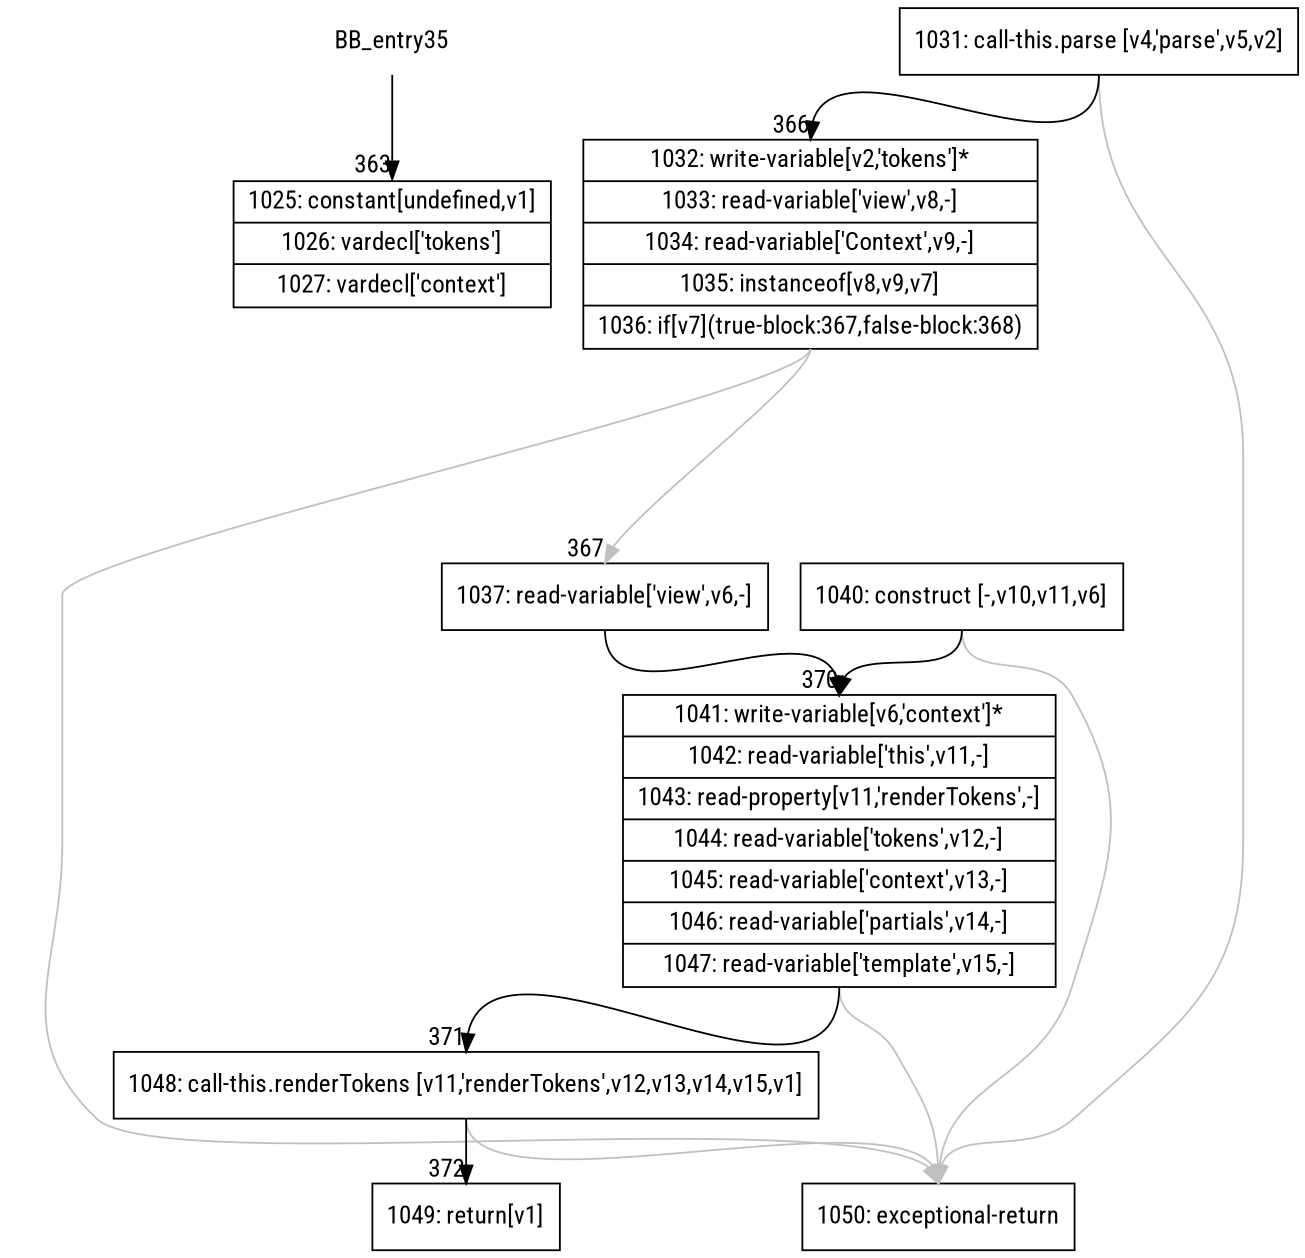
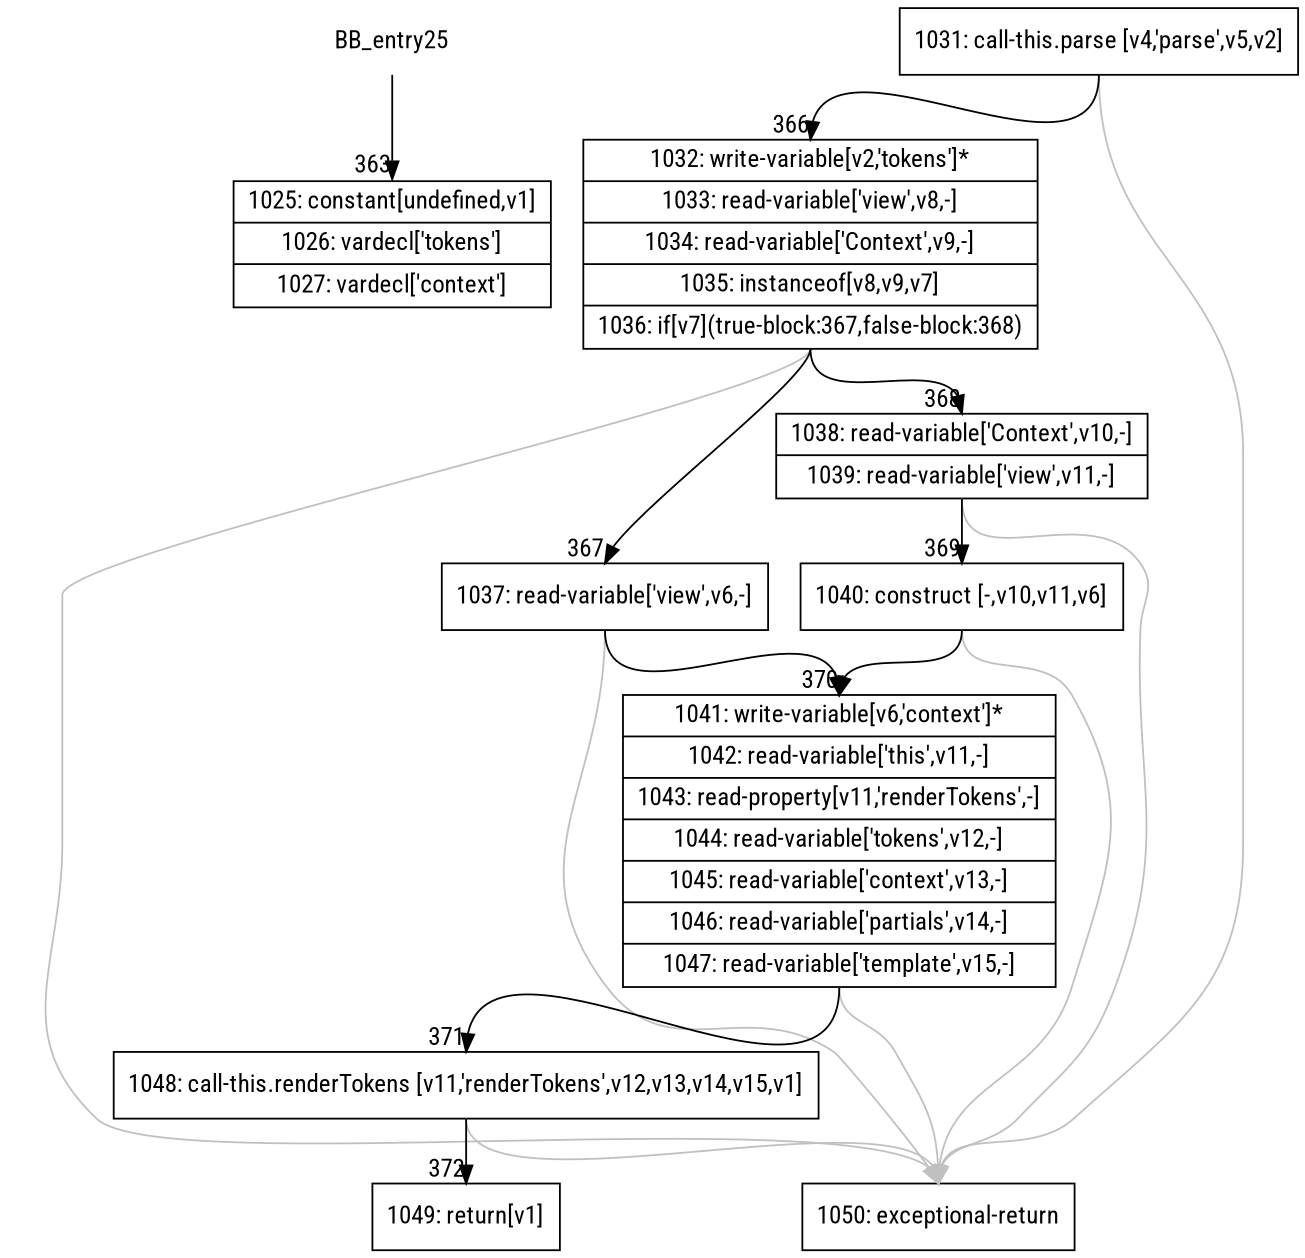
(392, 41) -> (392, 41)
(715, 450) -> (715, 450)
none -> (962, 456)
none -> (615, 996)
